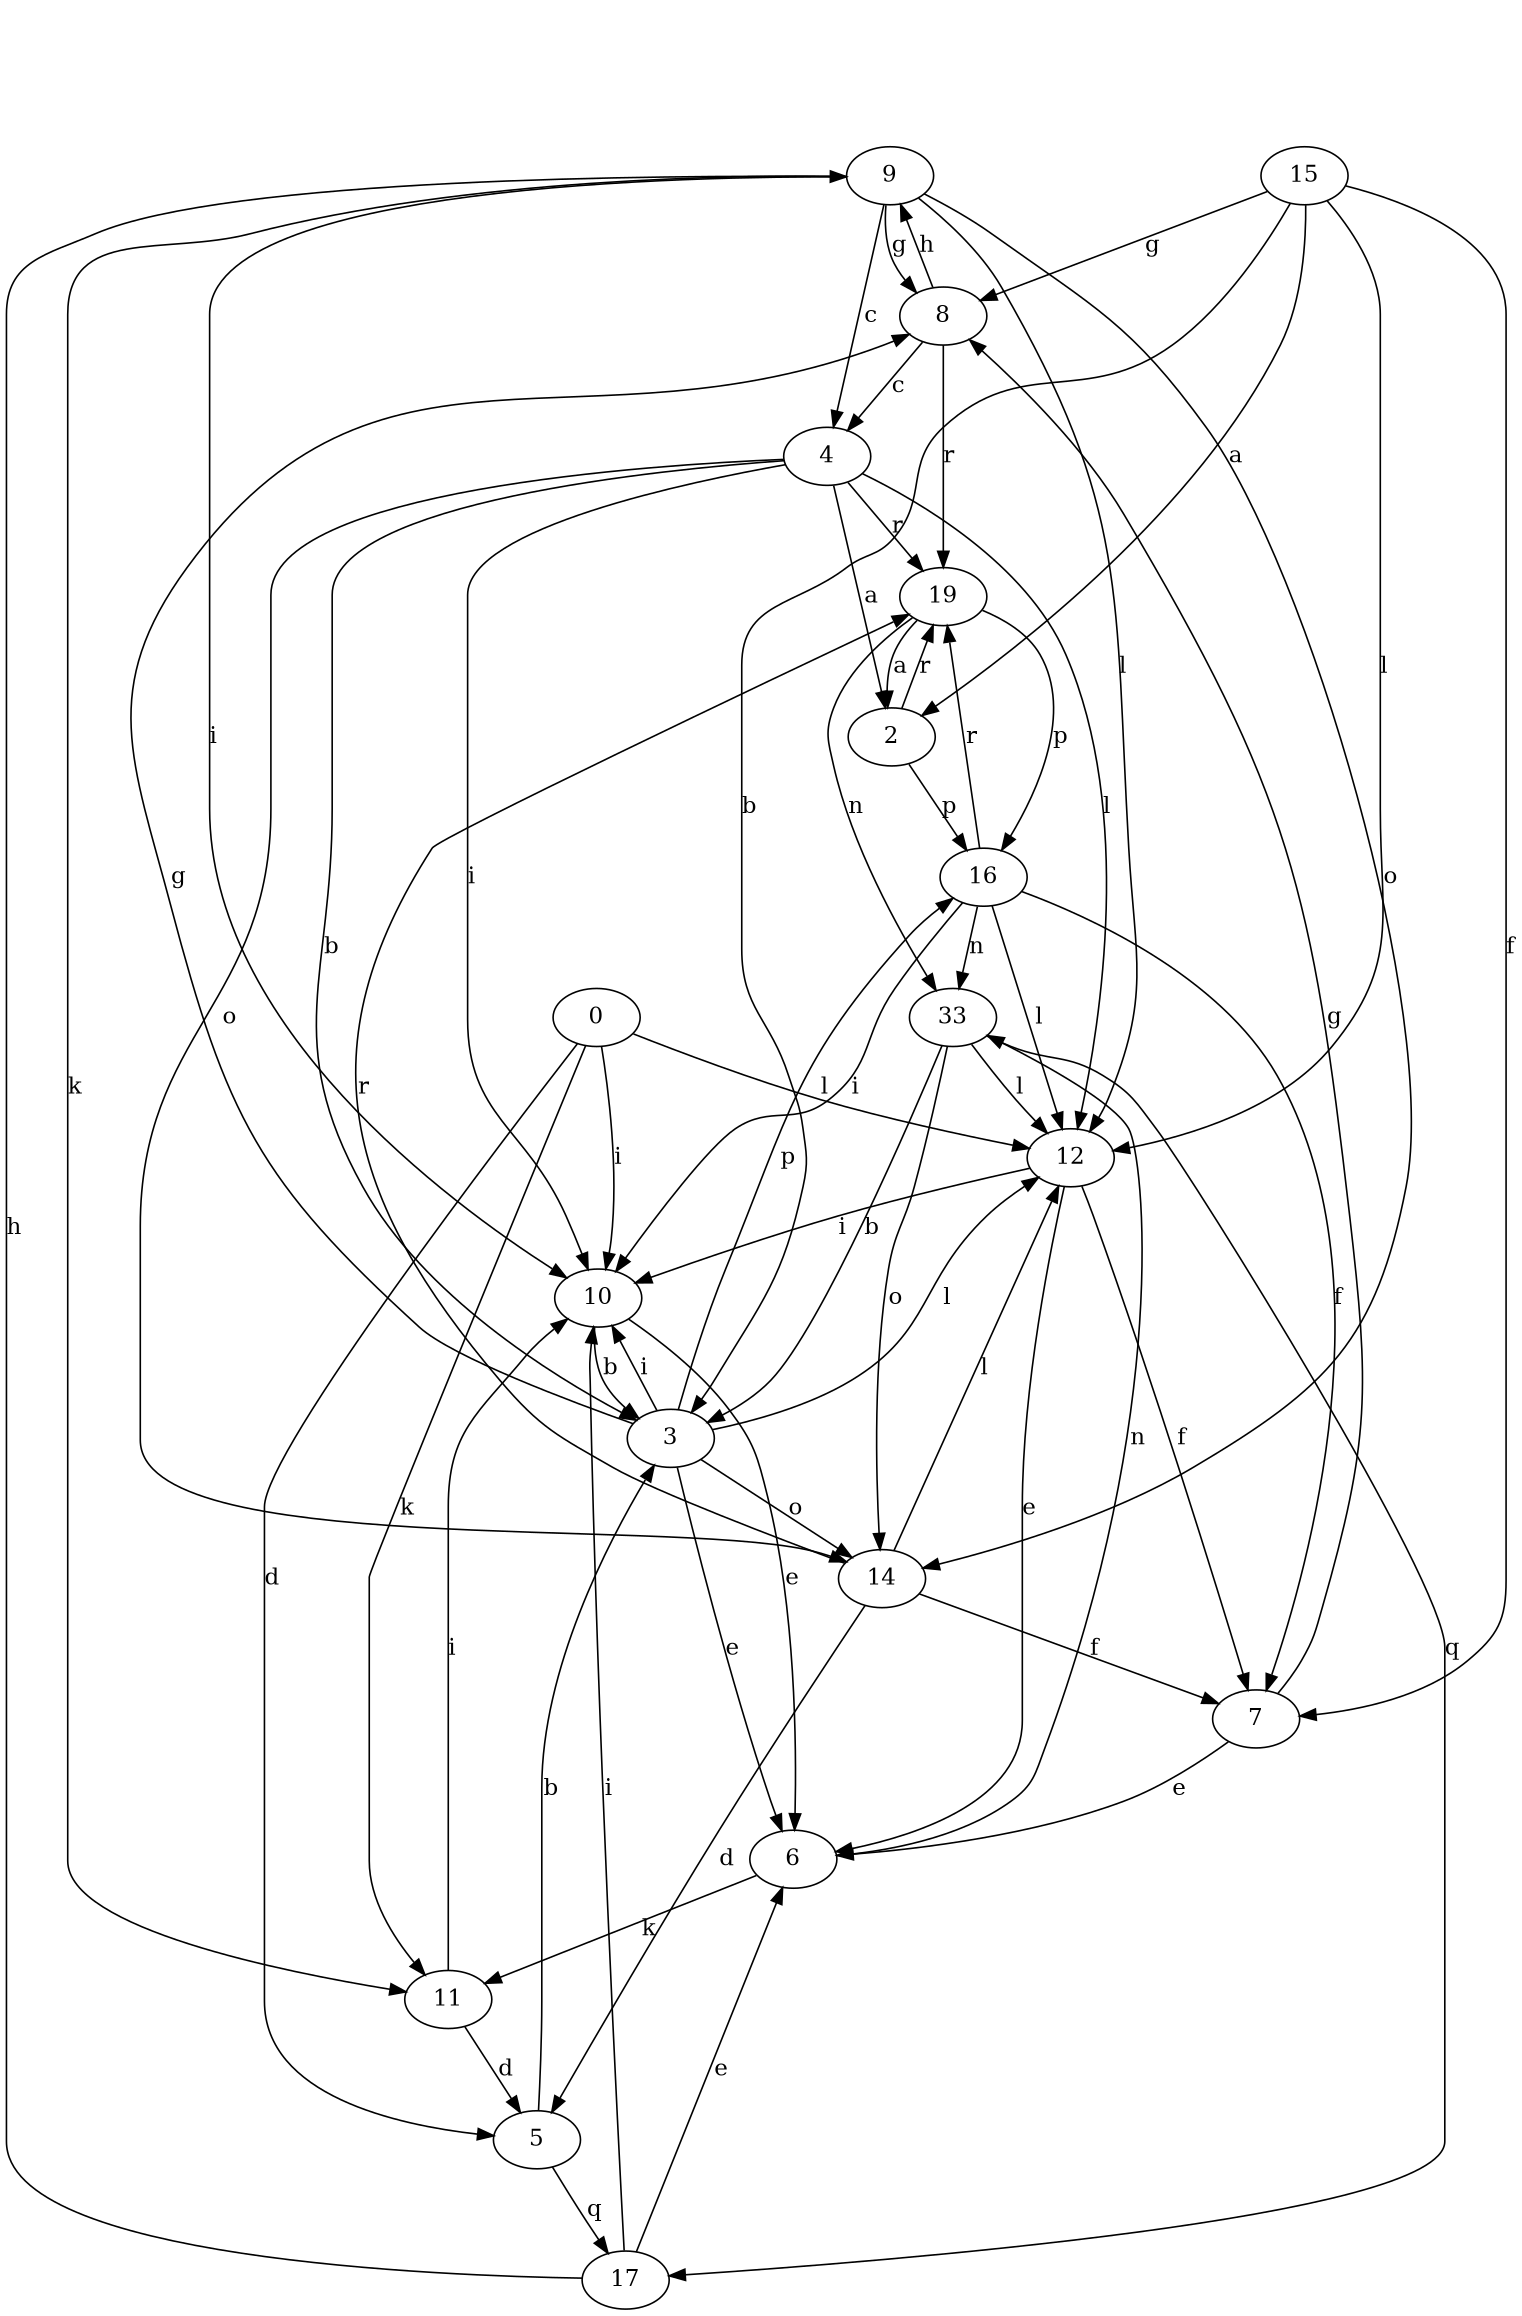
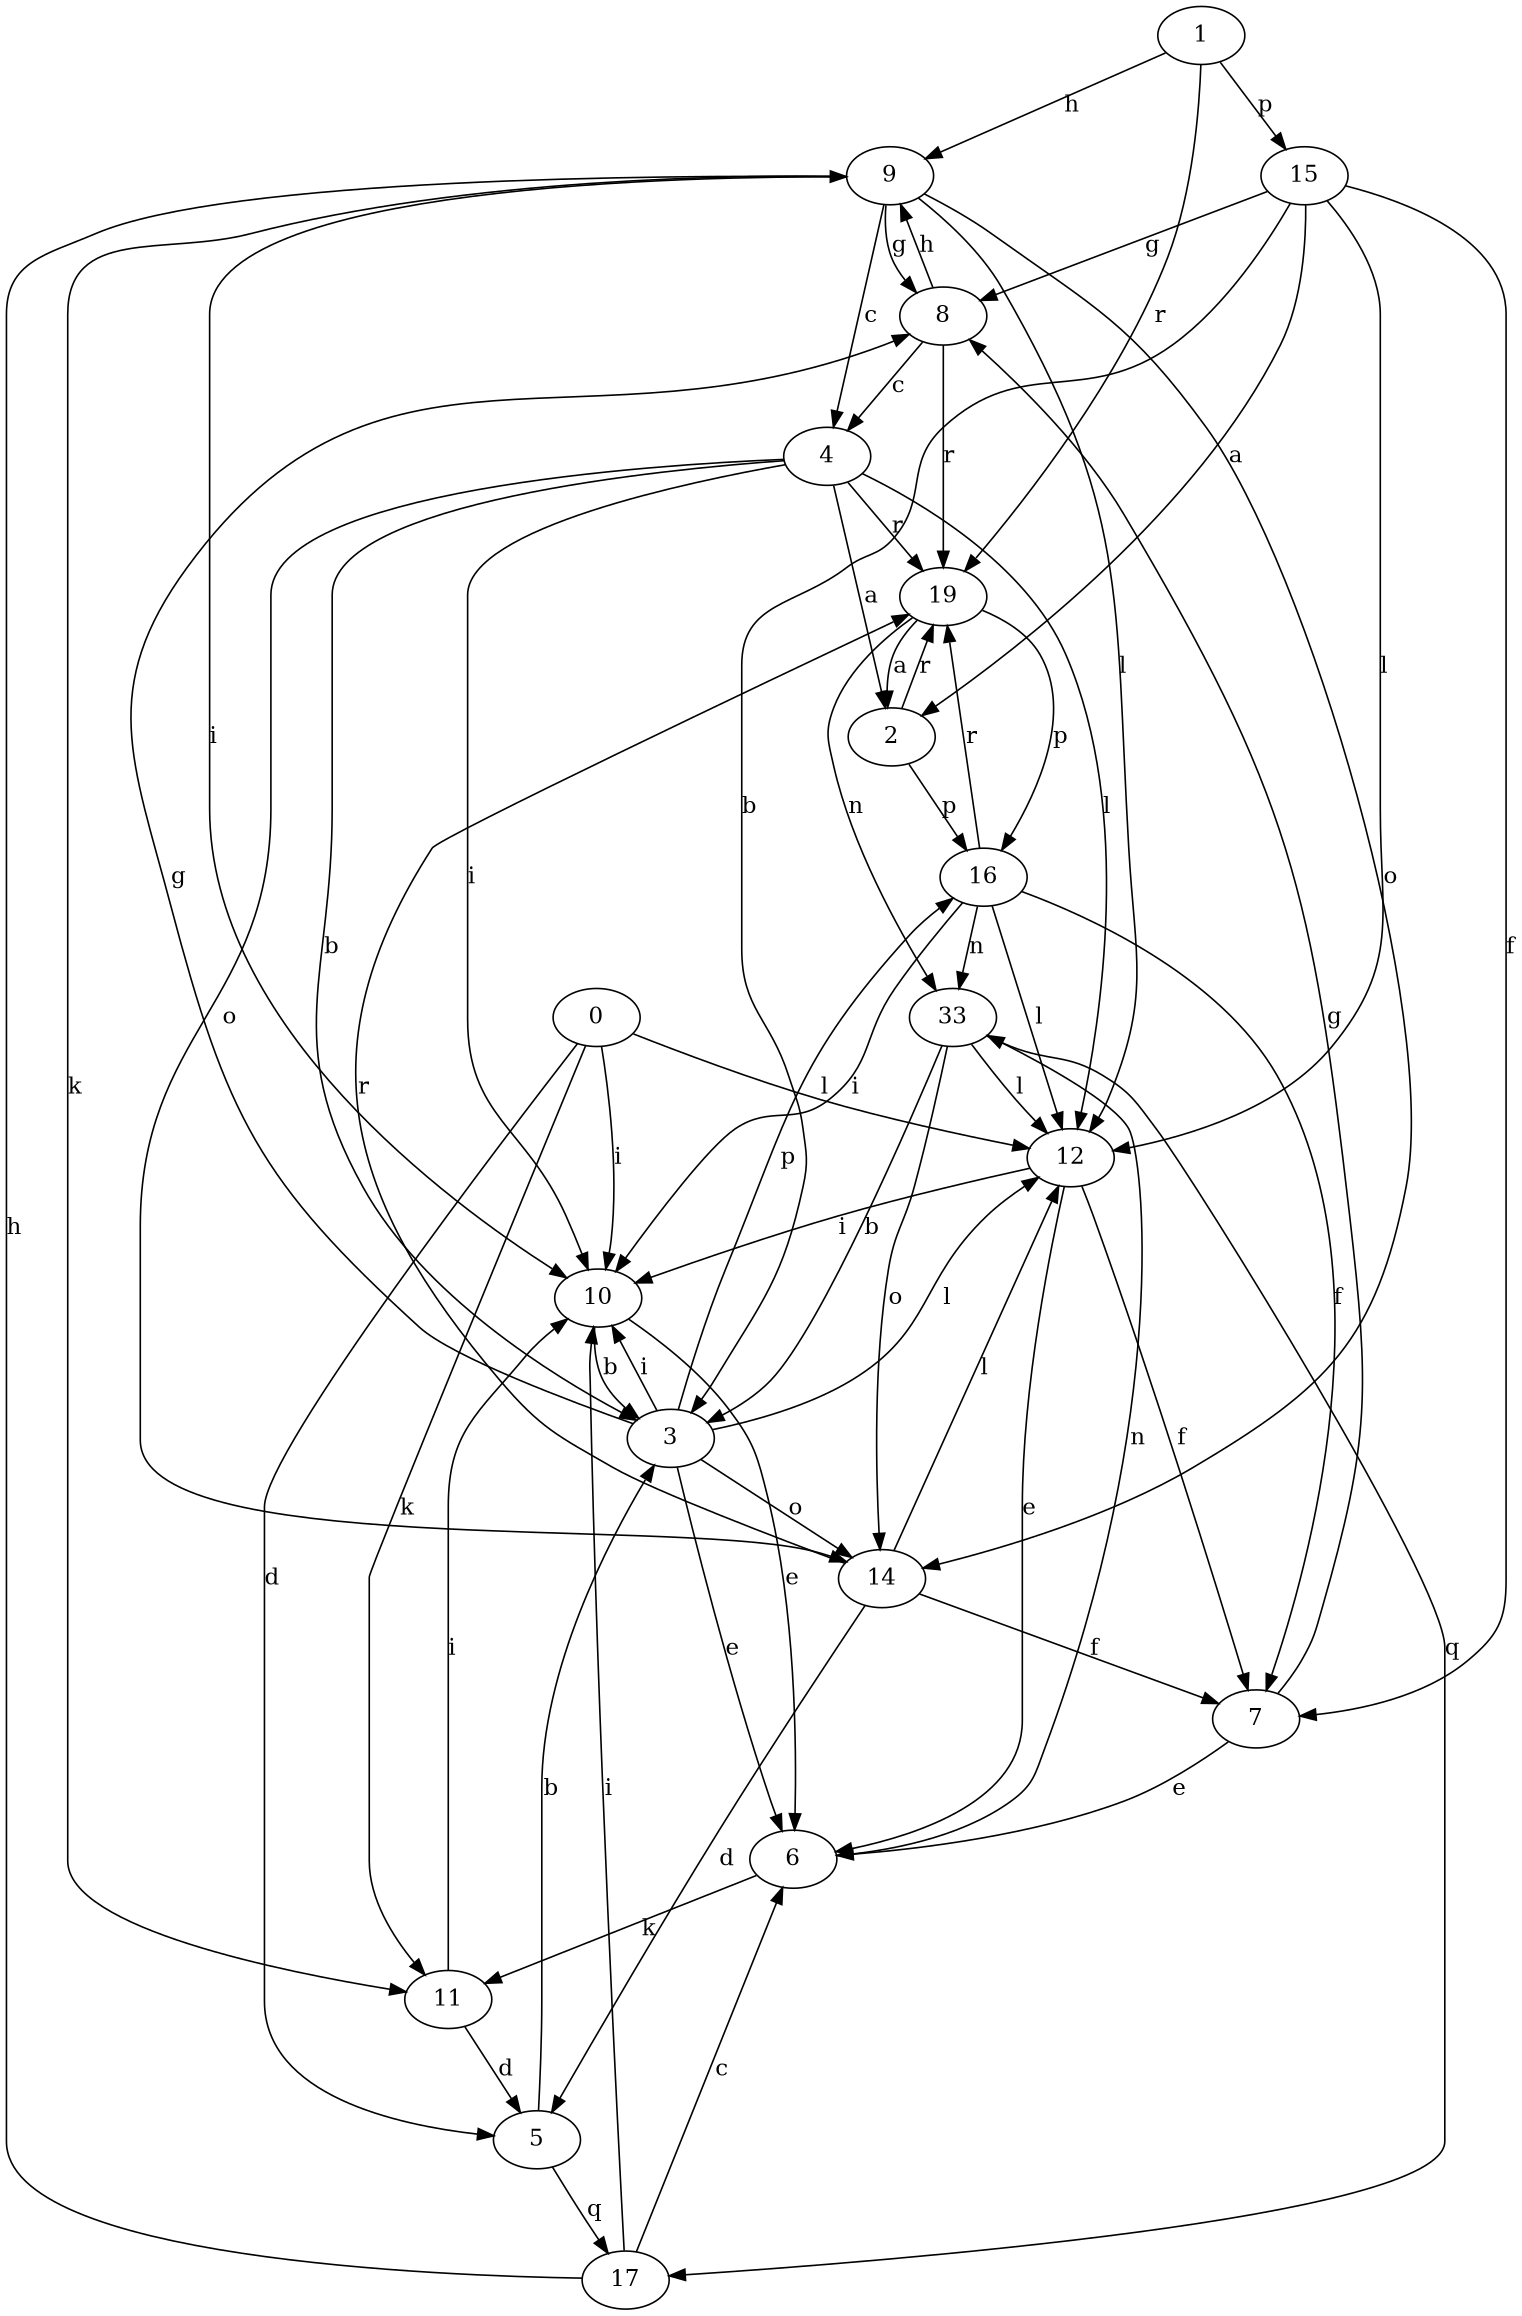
none -> (1201, 35)
(722, 2070) -> (722, 2070)
